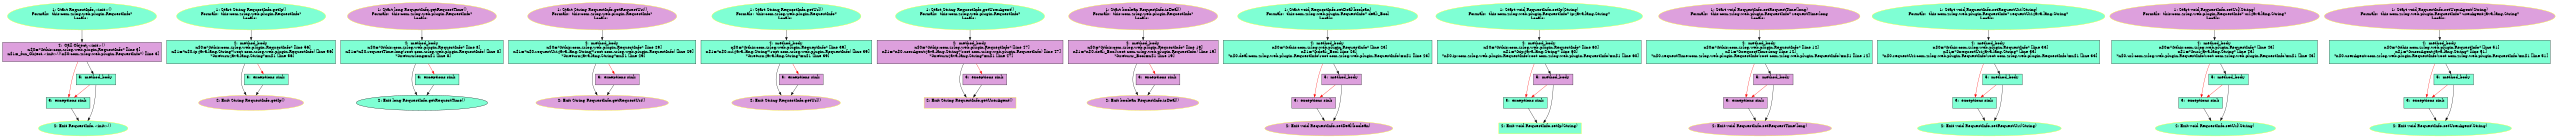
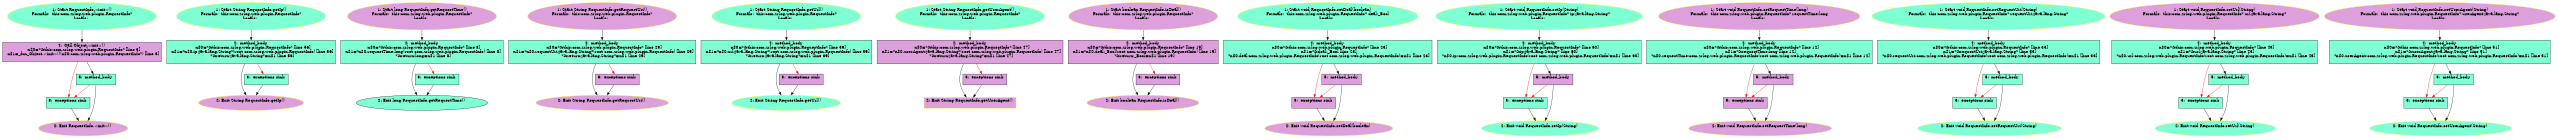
(786, 103) -> (786, 103)
(83, 128) -> (83, 128)
(1540, 128) -> (1540, 128)
